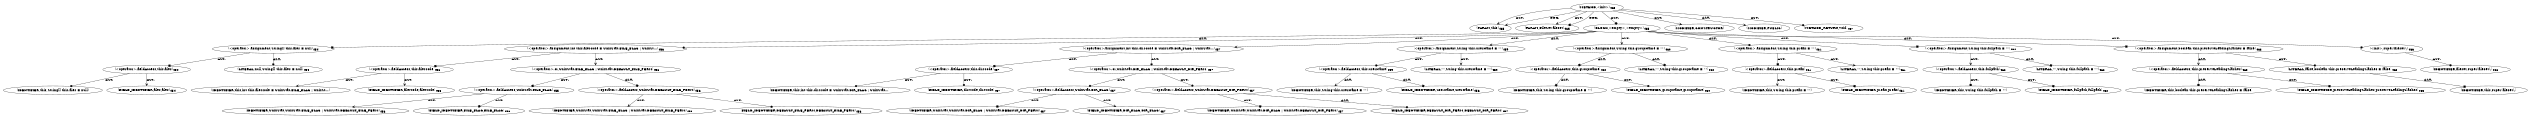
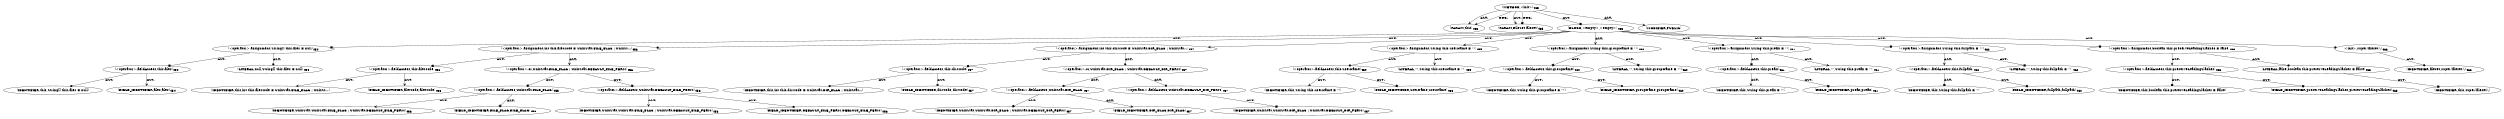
(1699, 28) -> none
(1829, 28) -> none
(1449, 111) -> none
